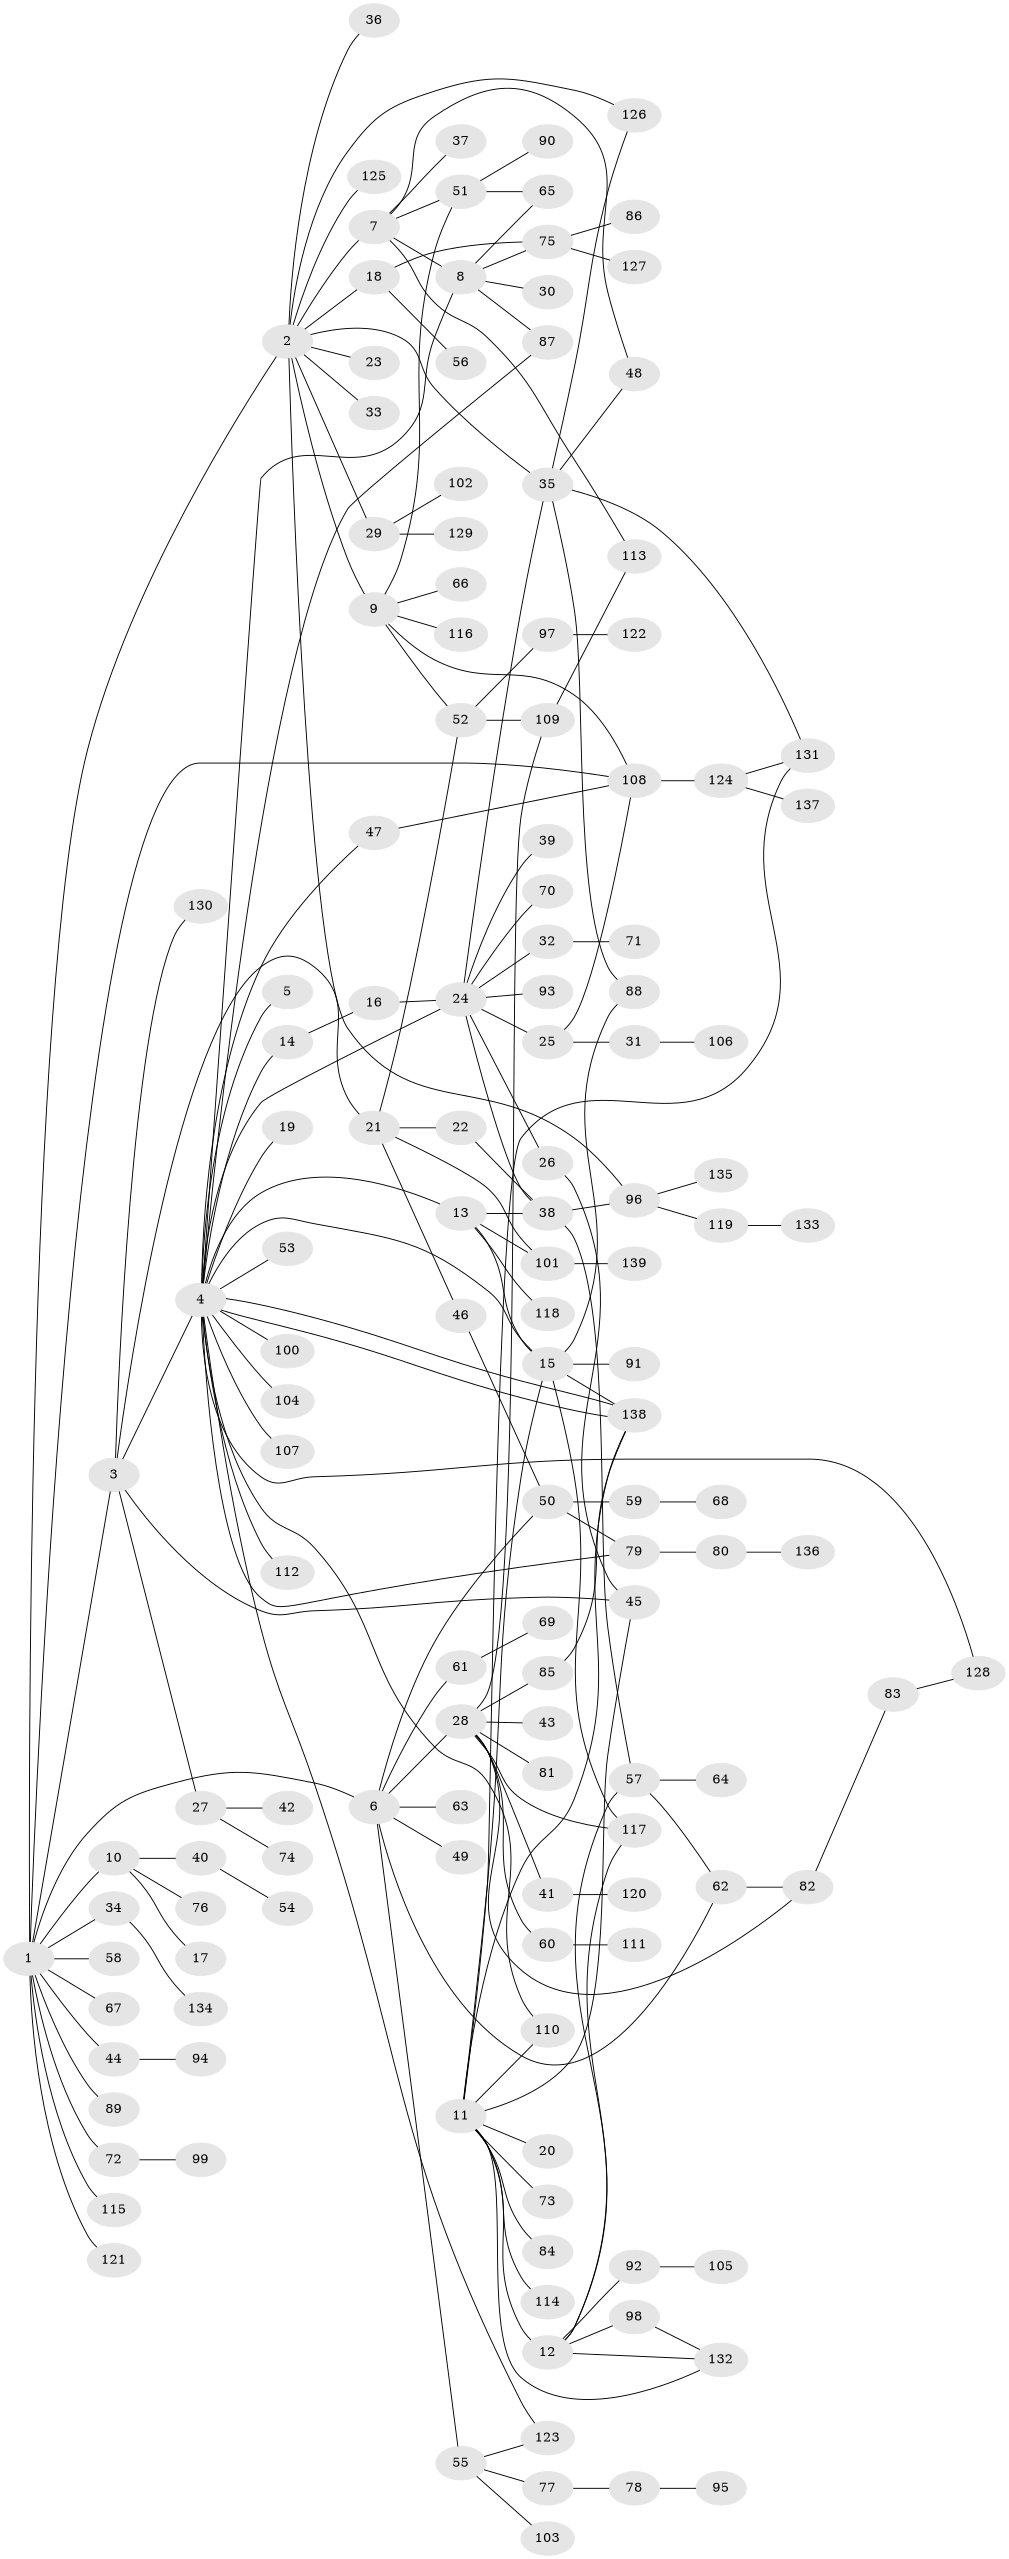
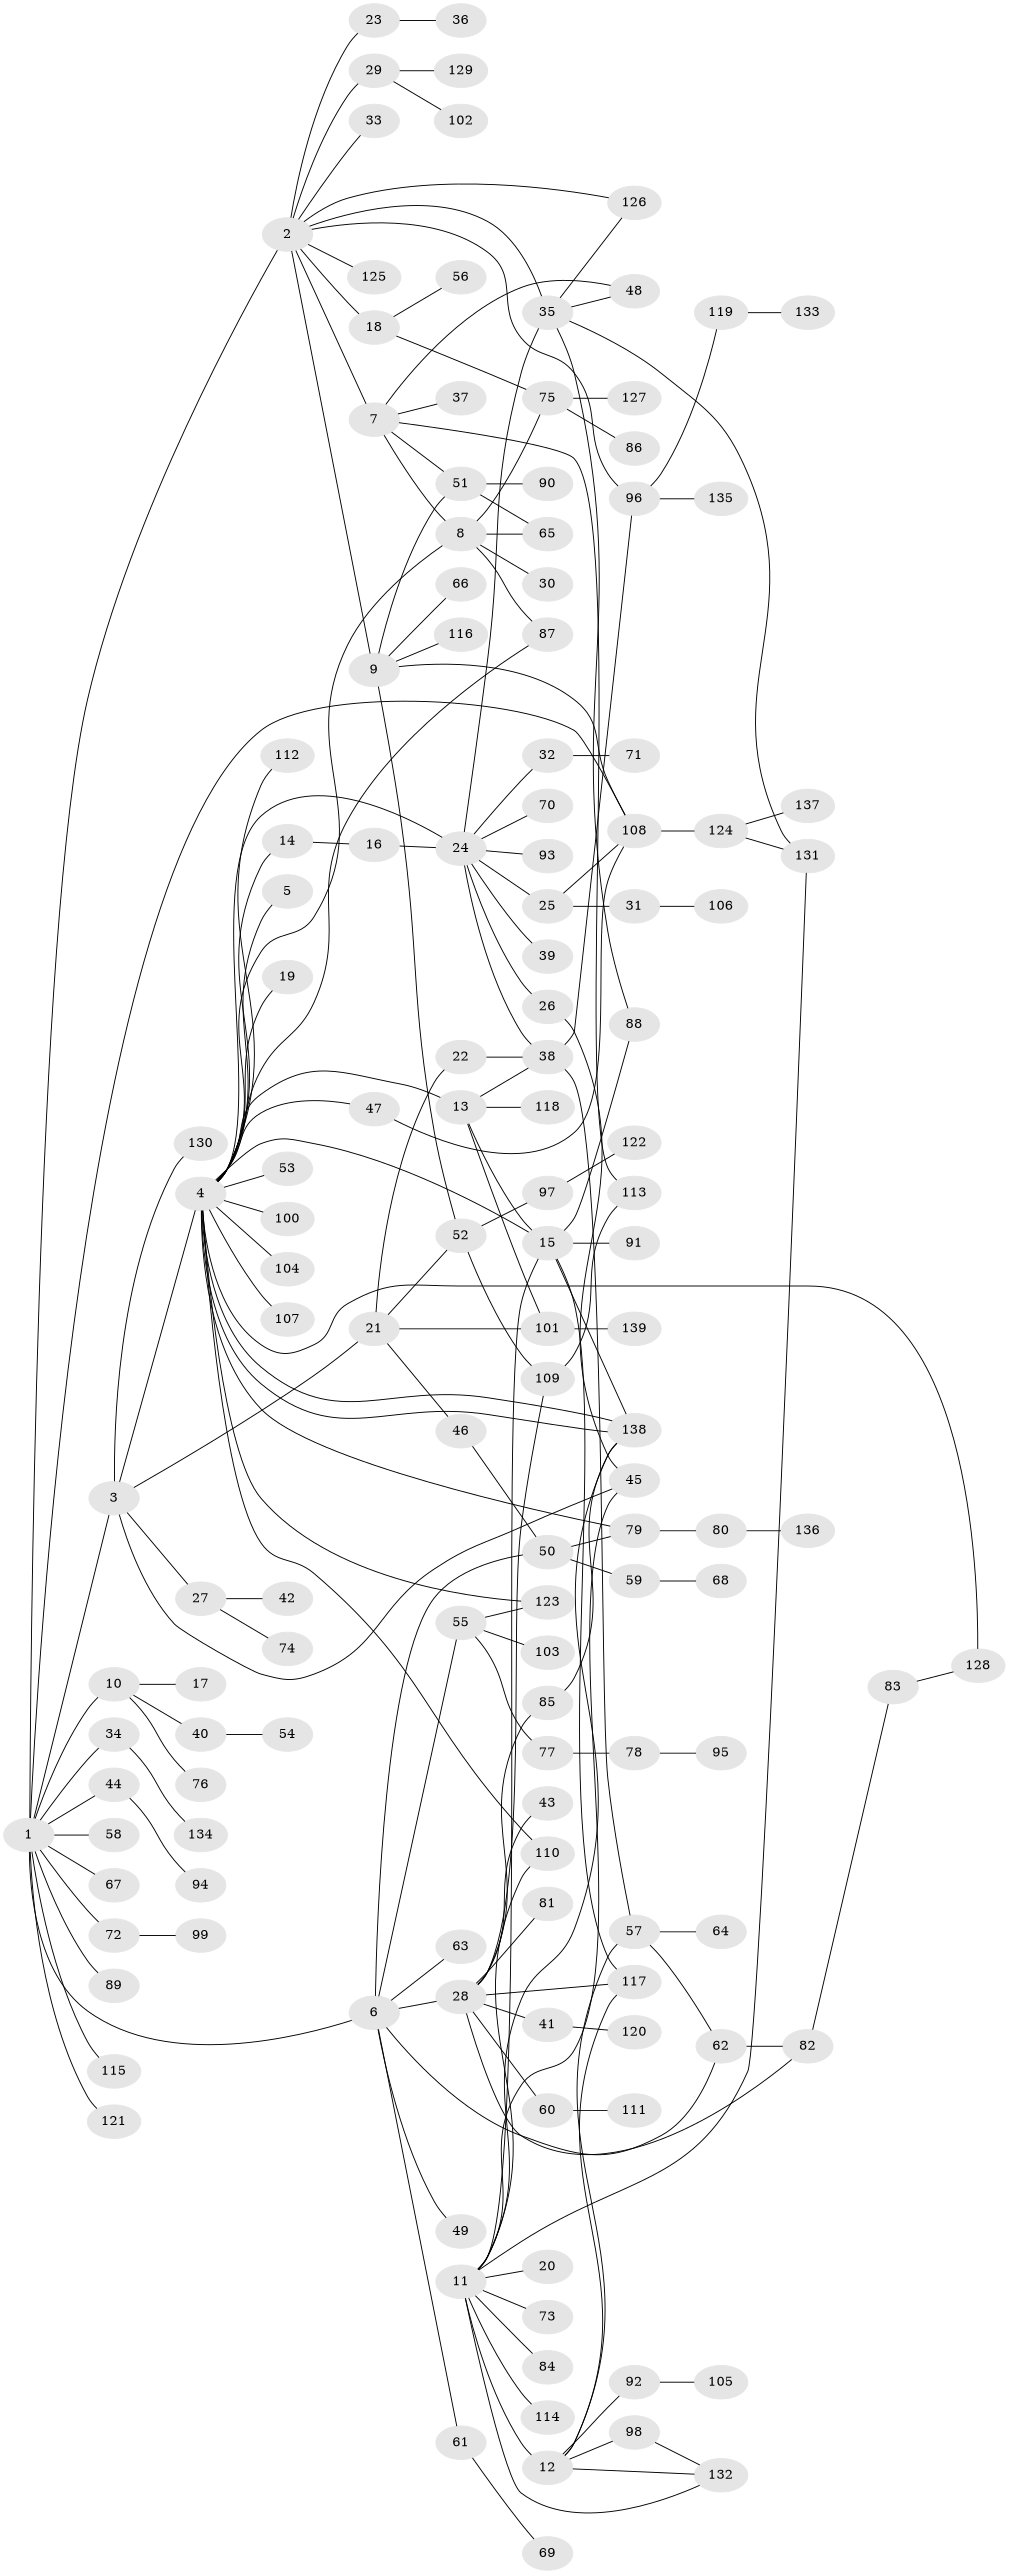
(307, 175) -> (418, 20)
